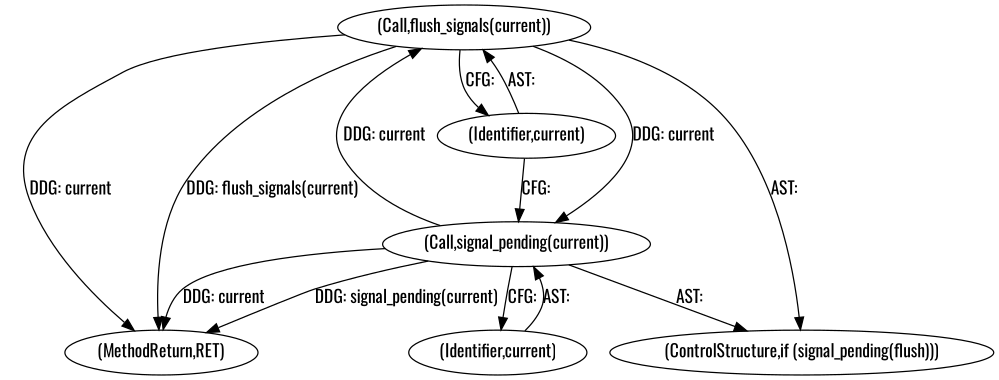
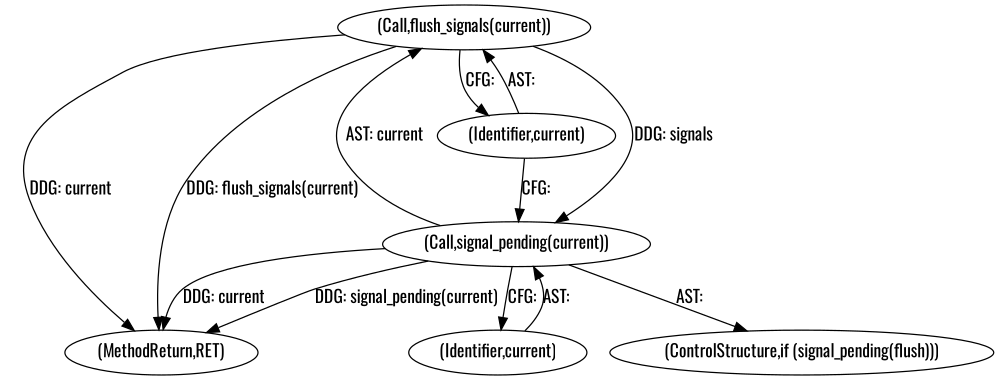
(737, 133) -> none
(385, 136) -> (385, 136)
(674, 136) -> (674, 136)
